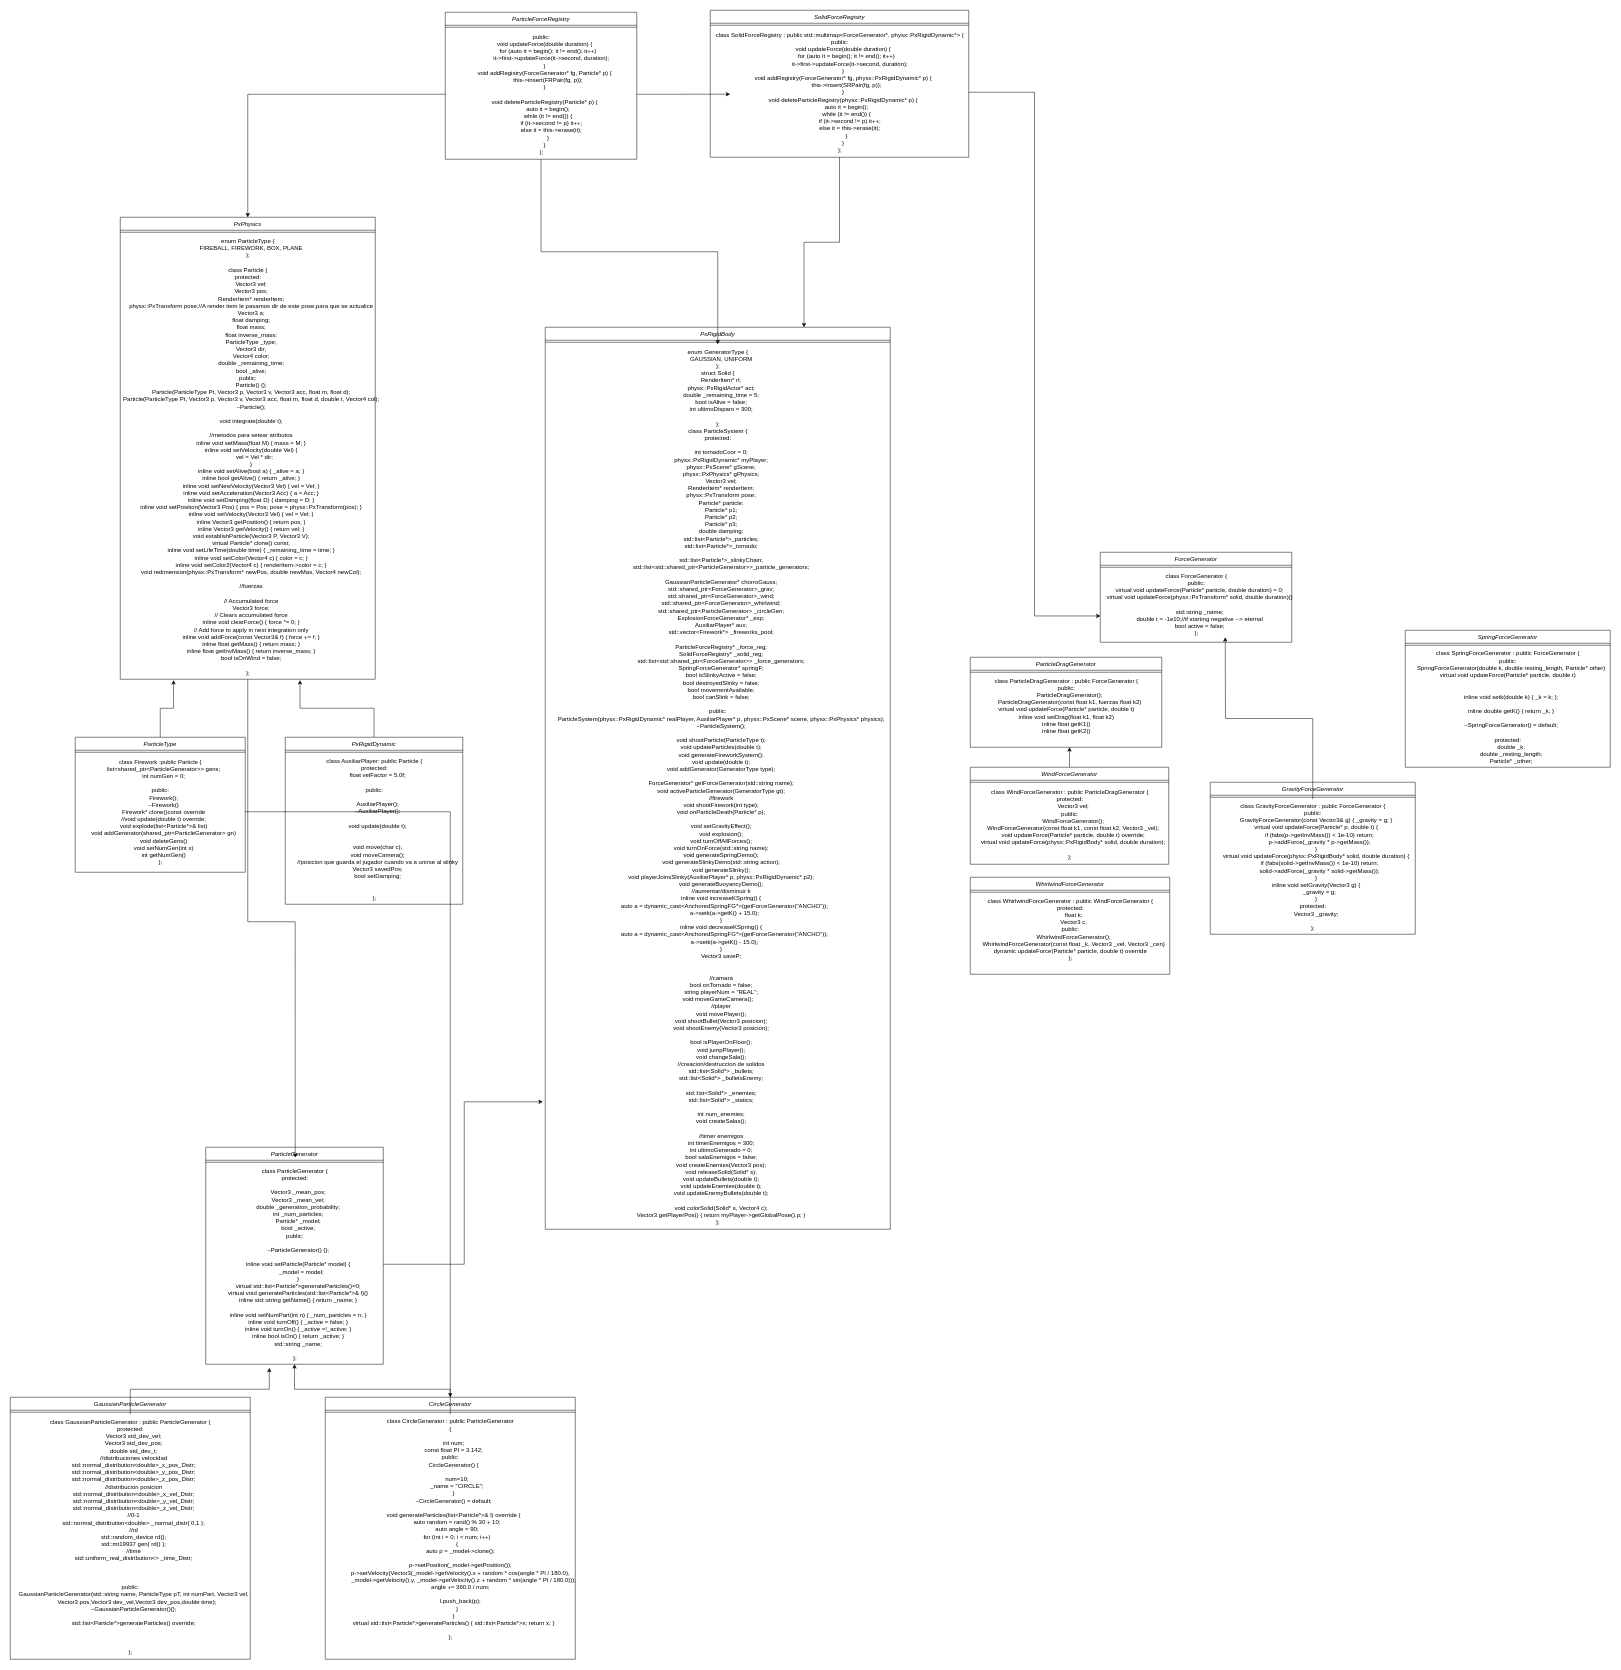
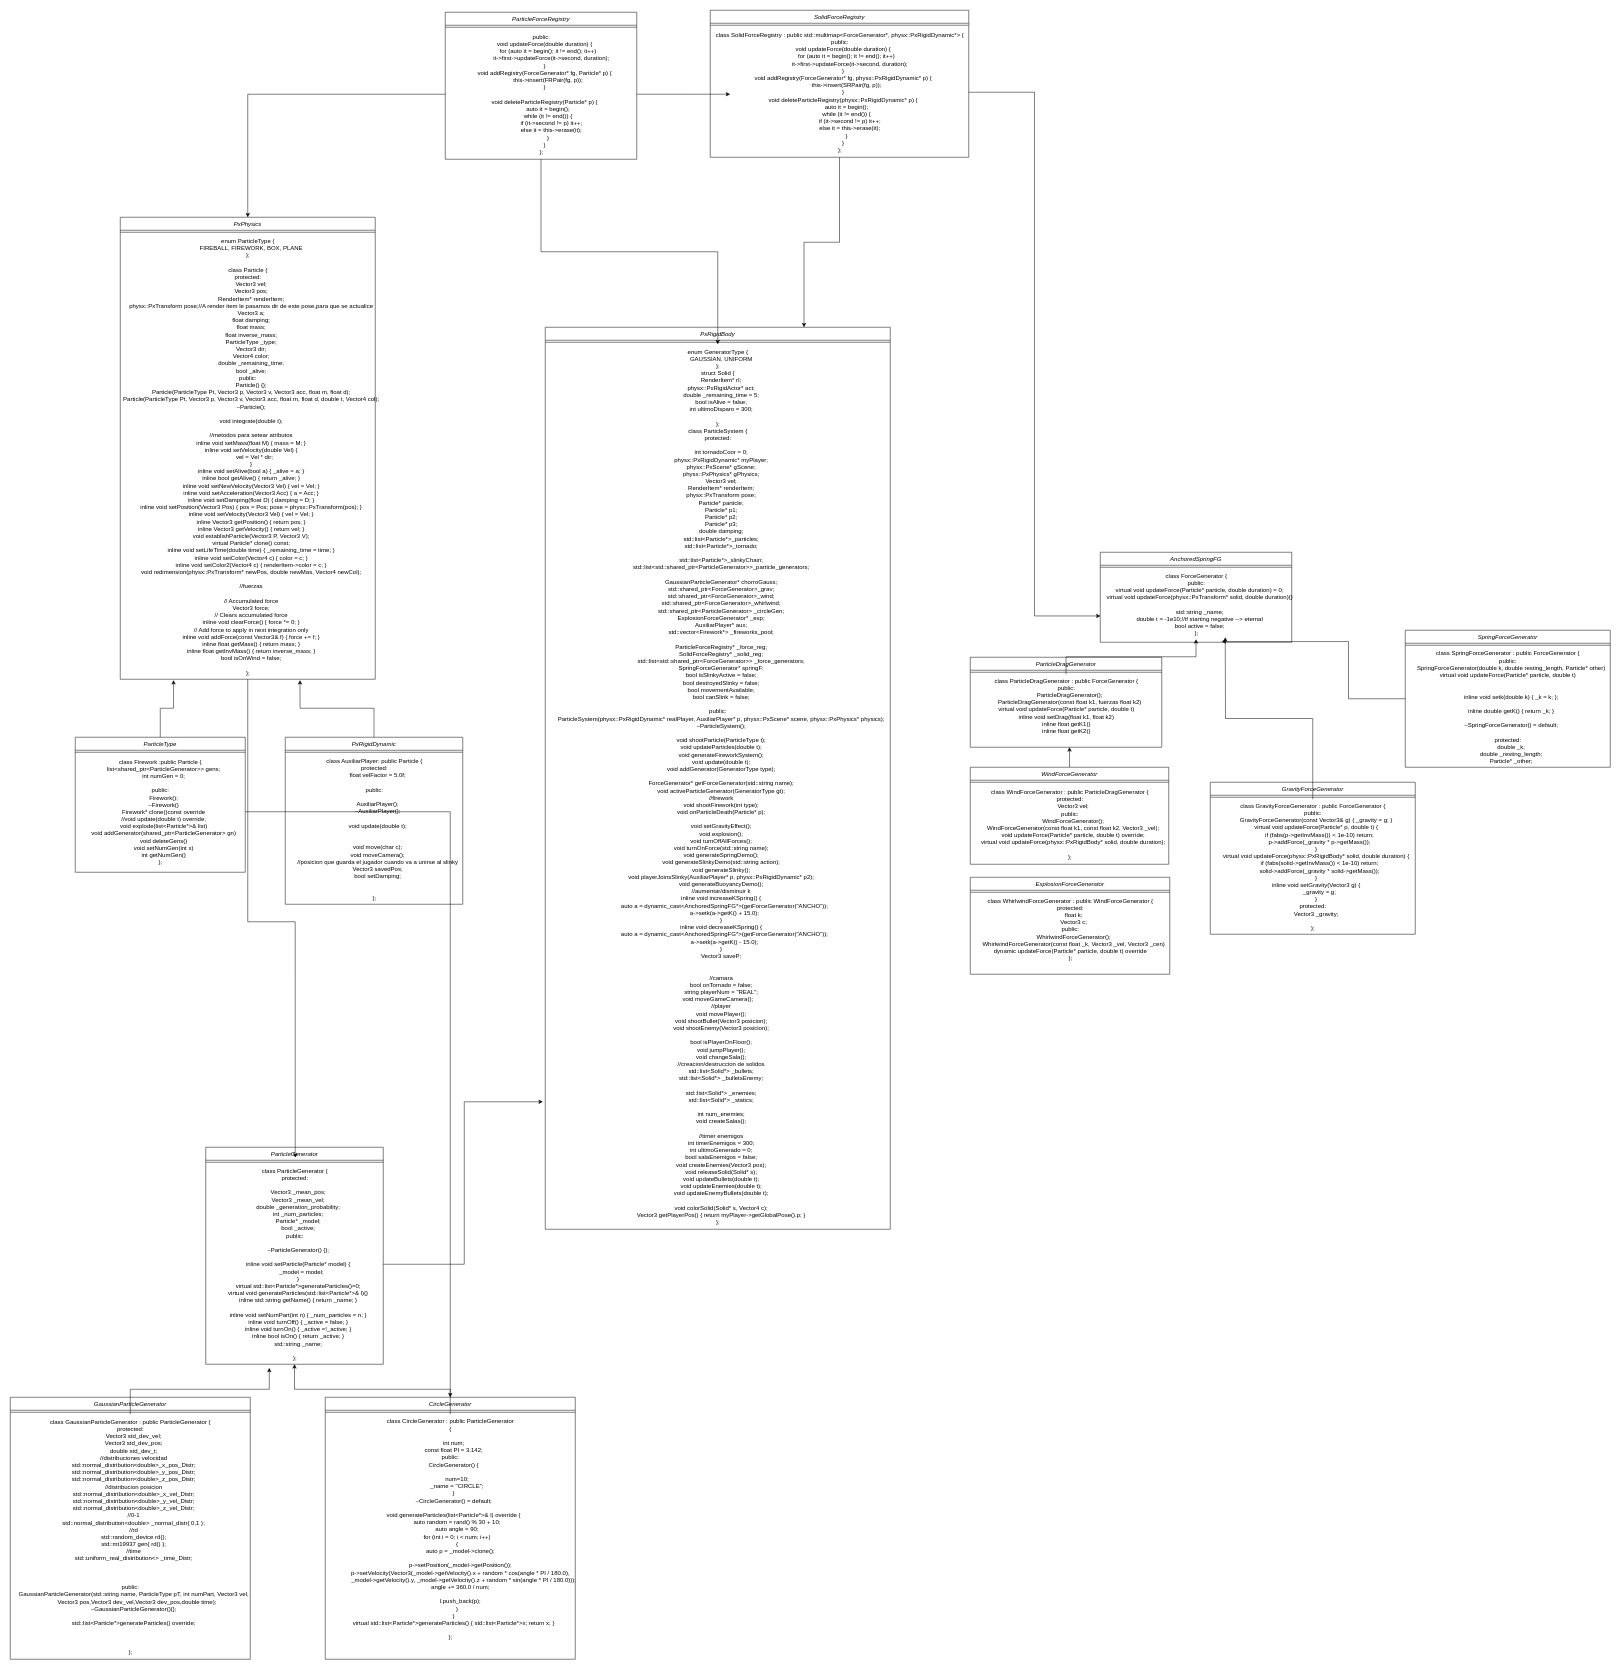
(1196, 559) -> (1196, 559)
none -> (1132, 657)
none -> (1349, 670)
(1070, 884) -> (1070, 884)
